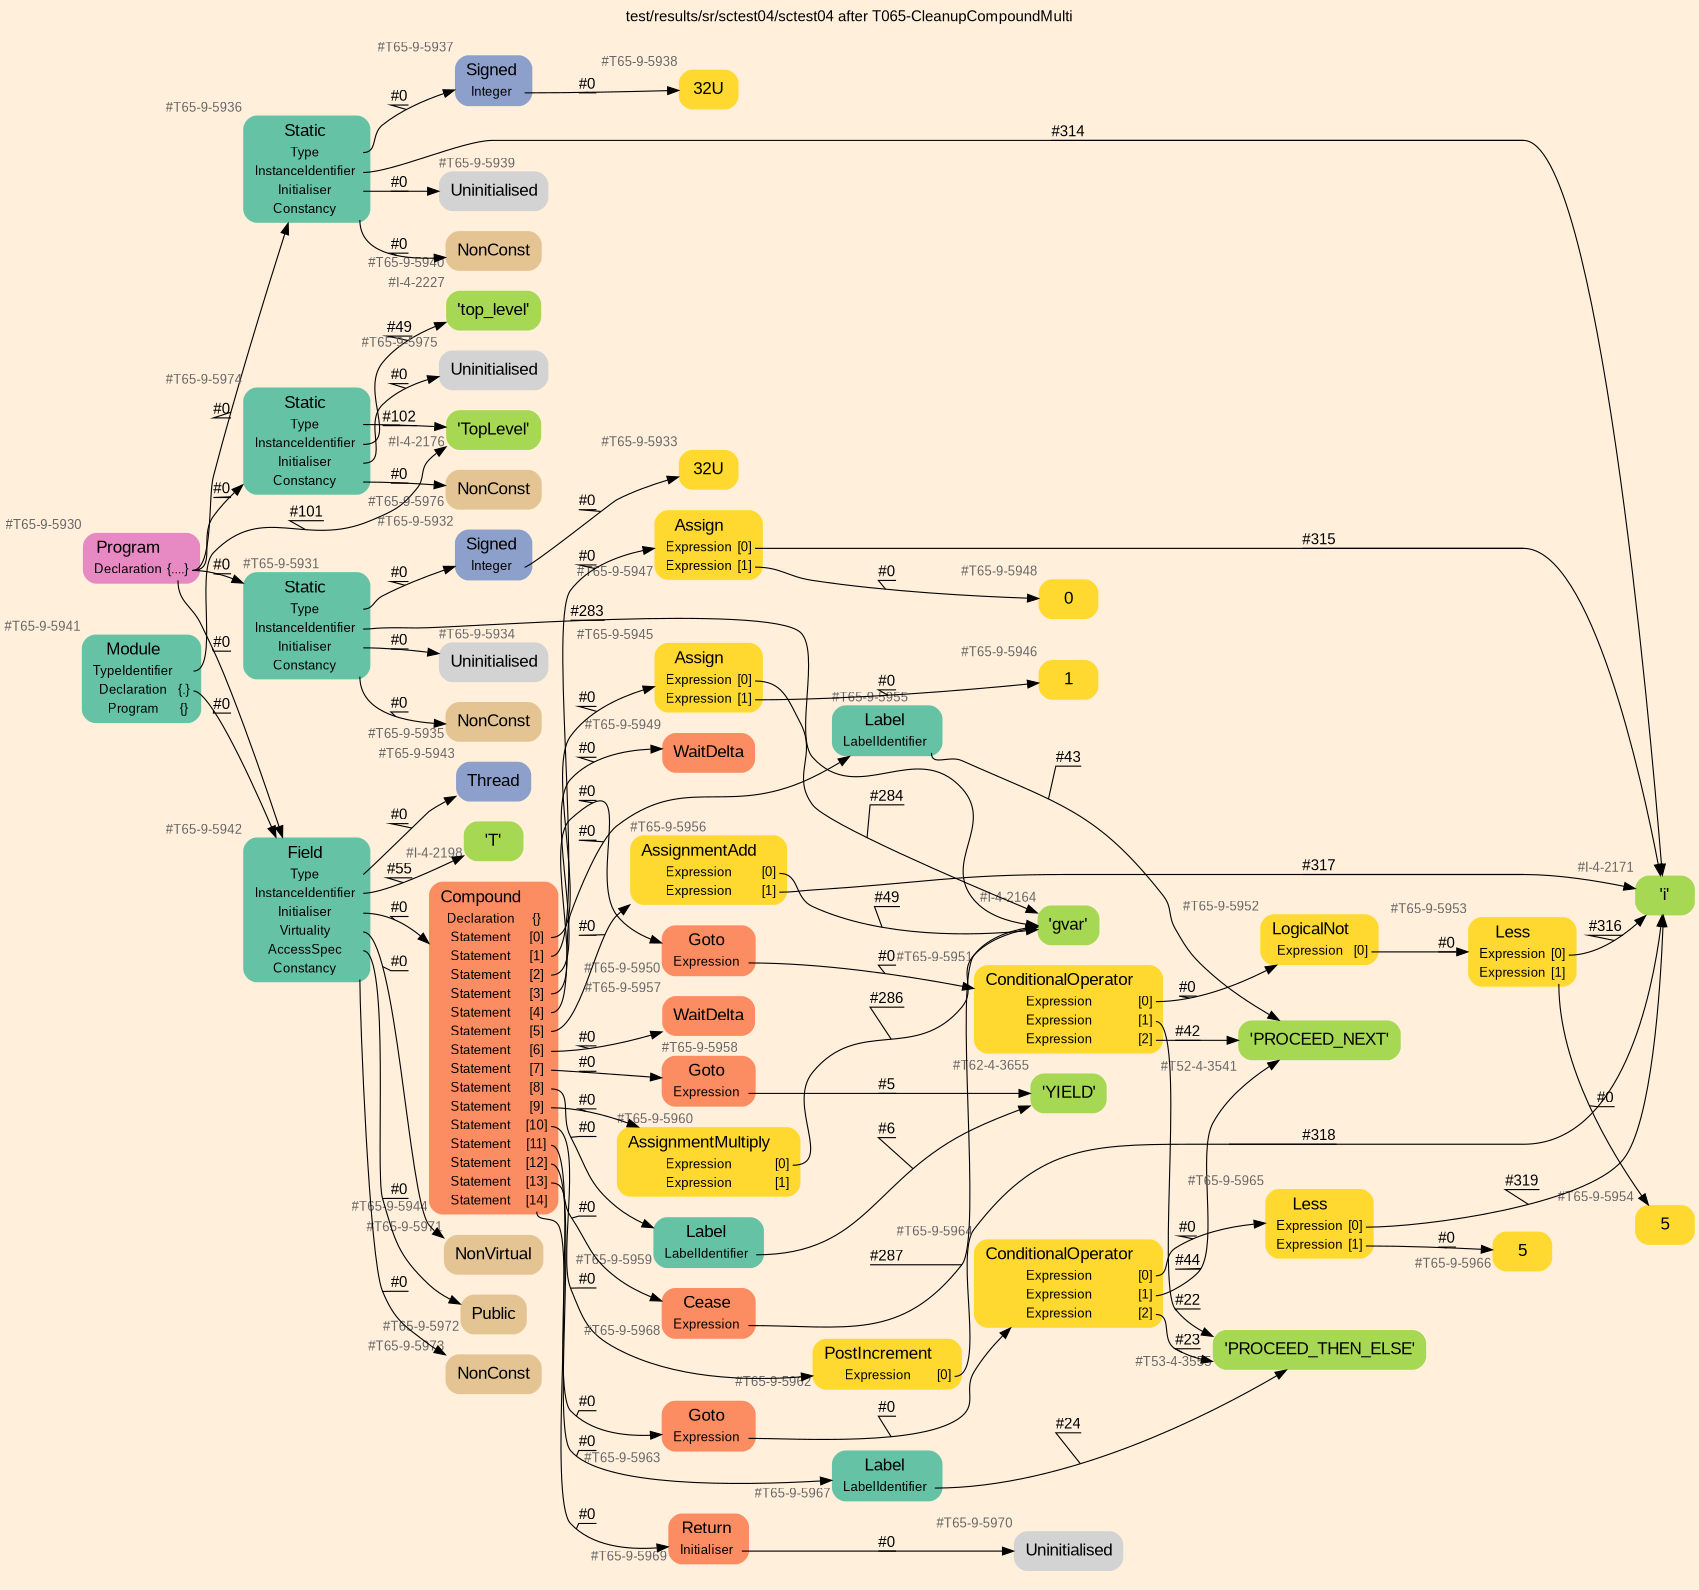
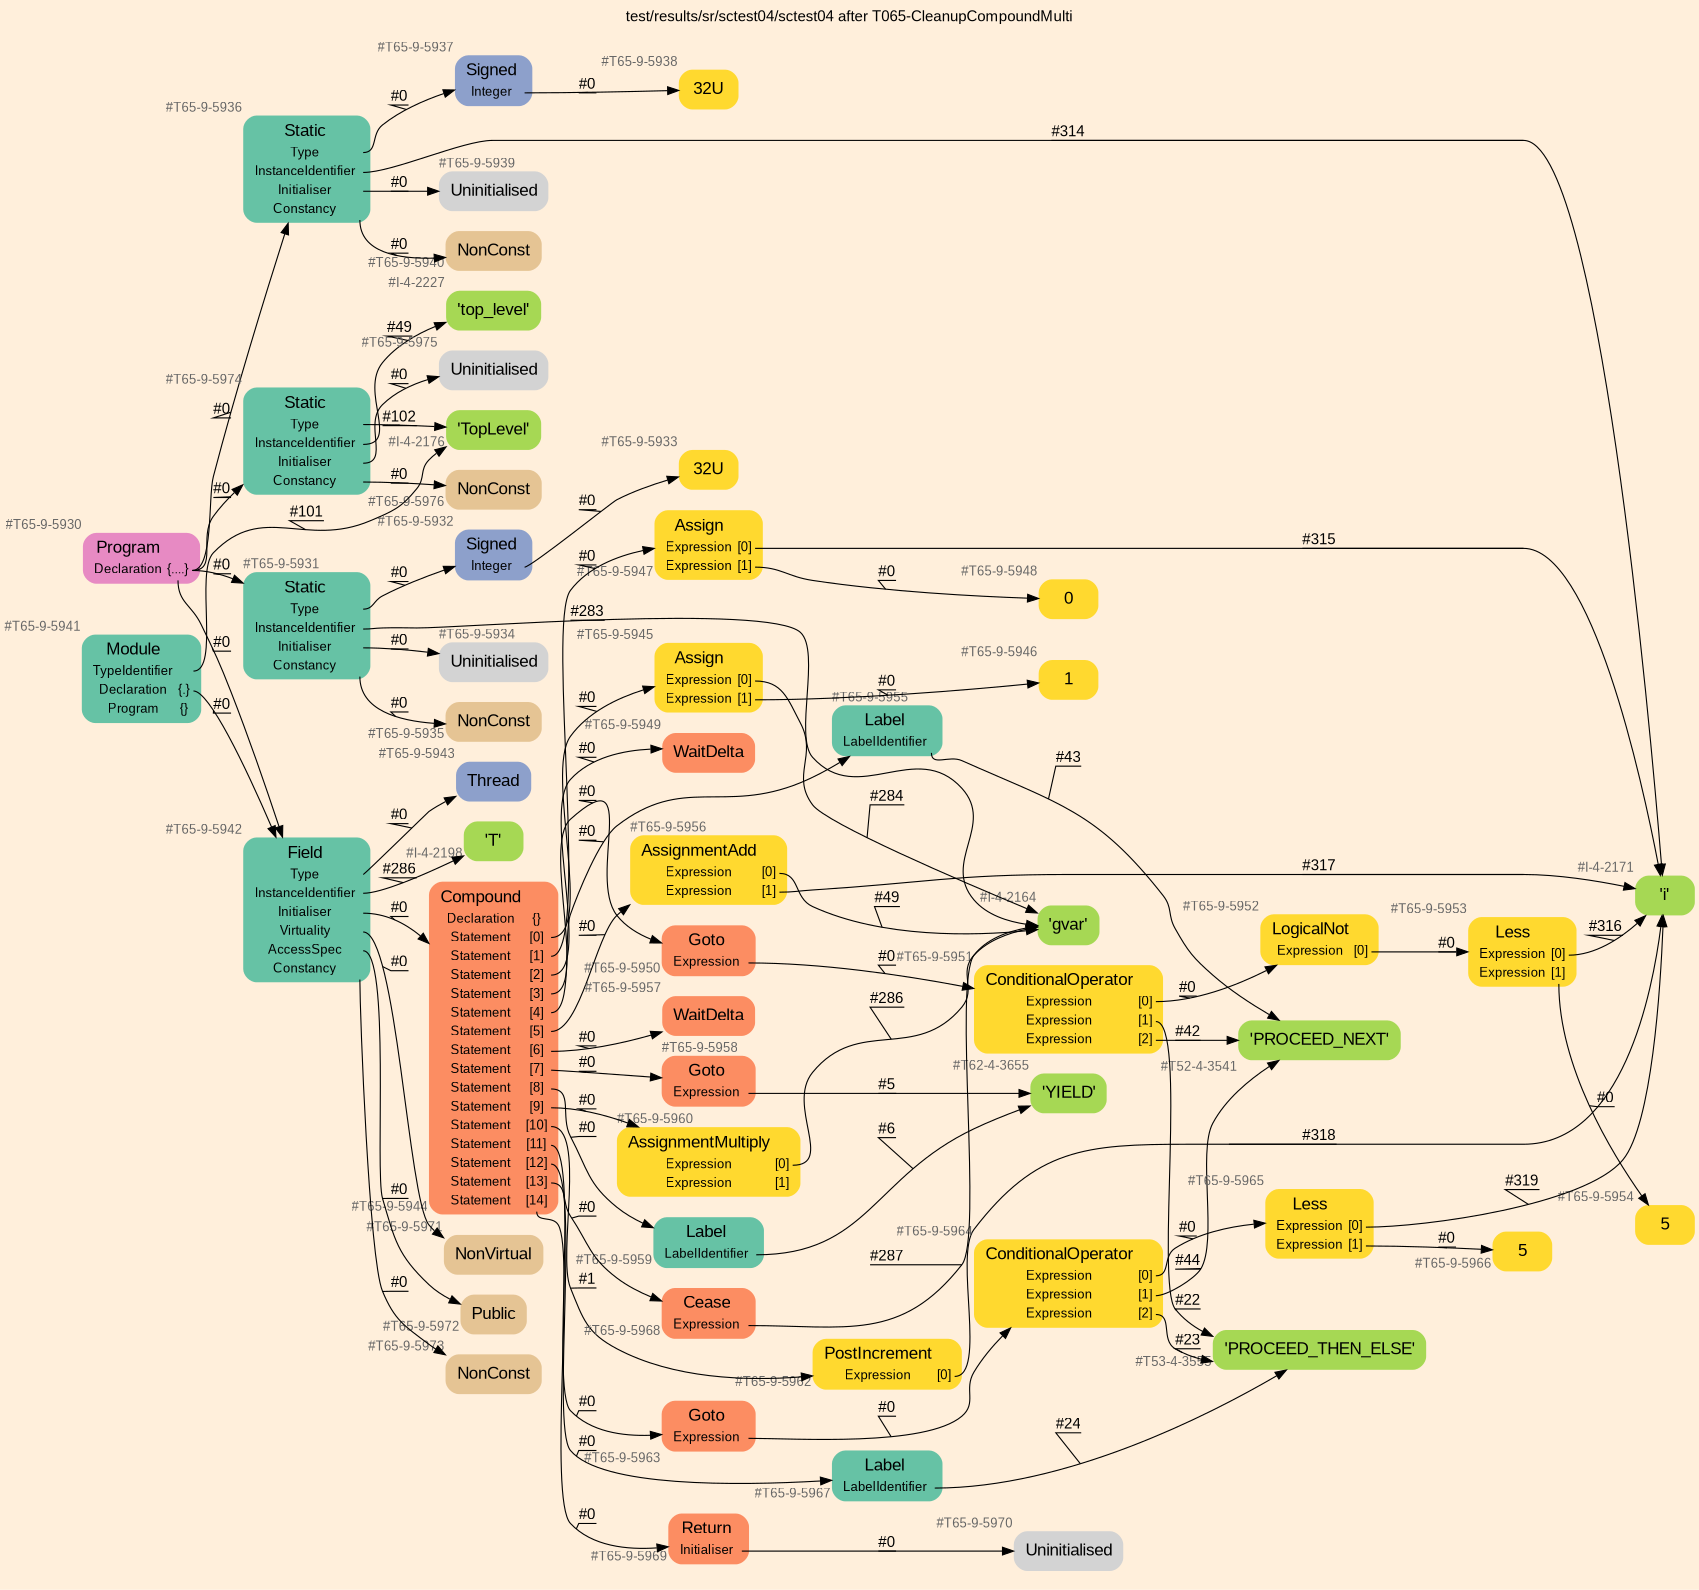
(400, 870) -> (400, 870)
(588, 1280) -> (588, 1280)
